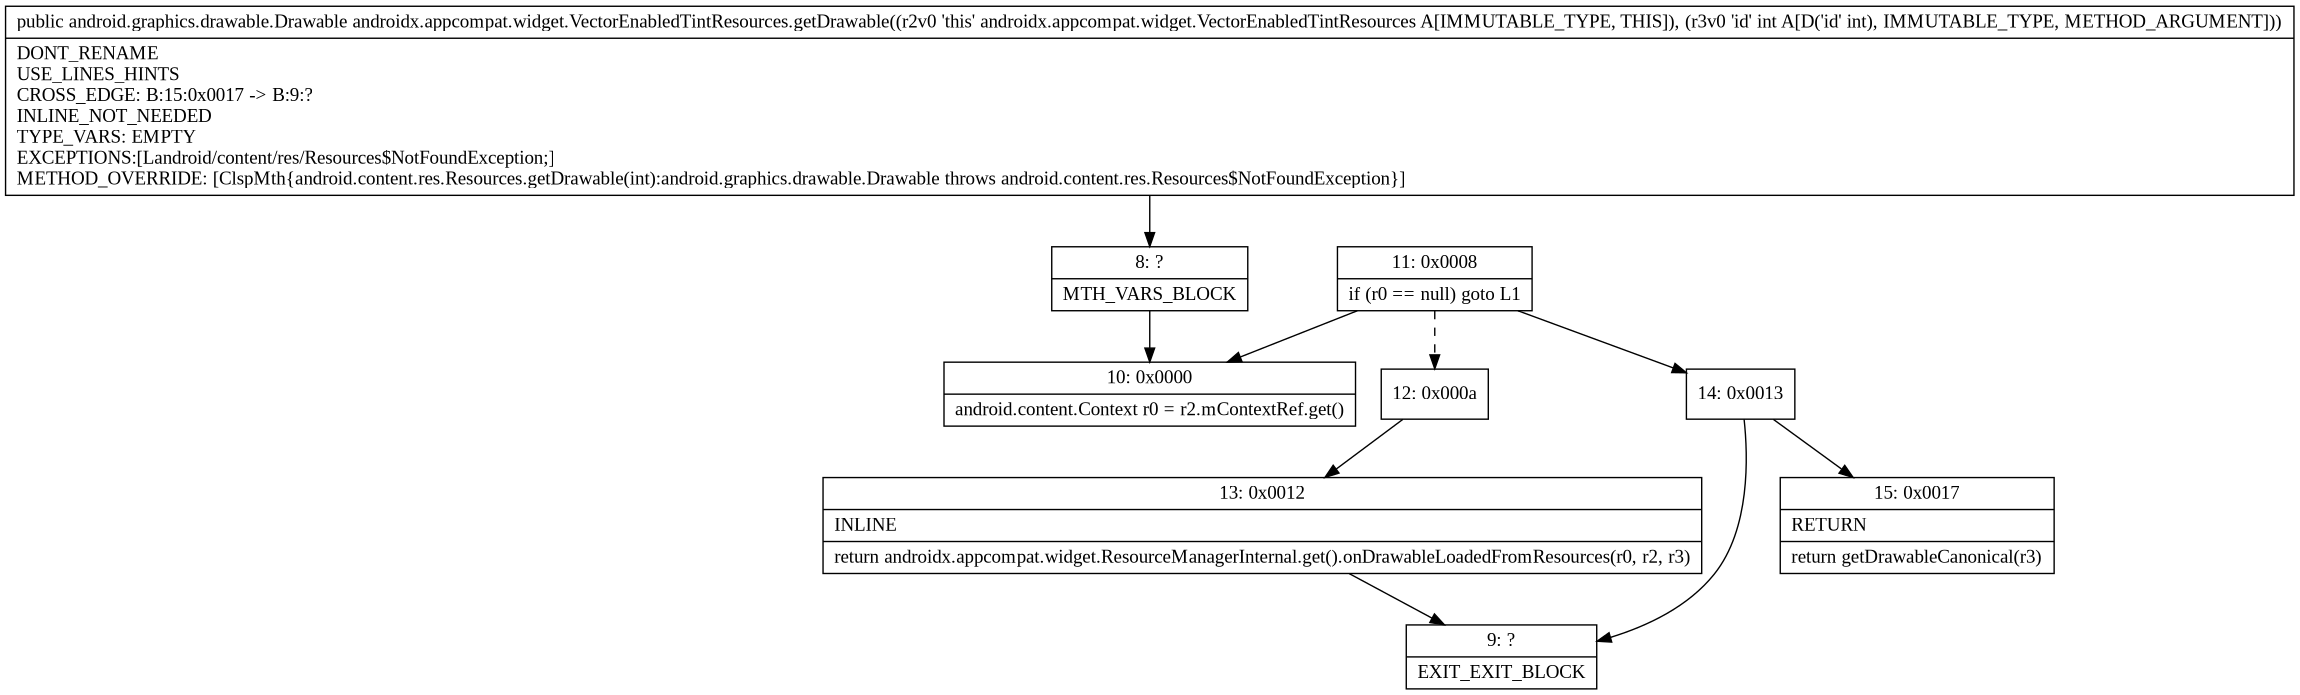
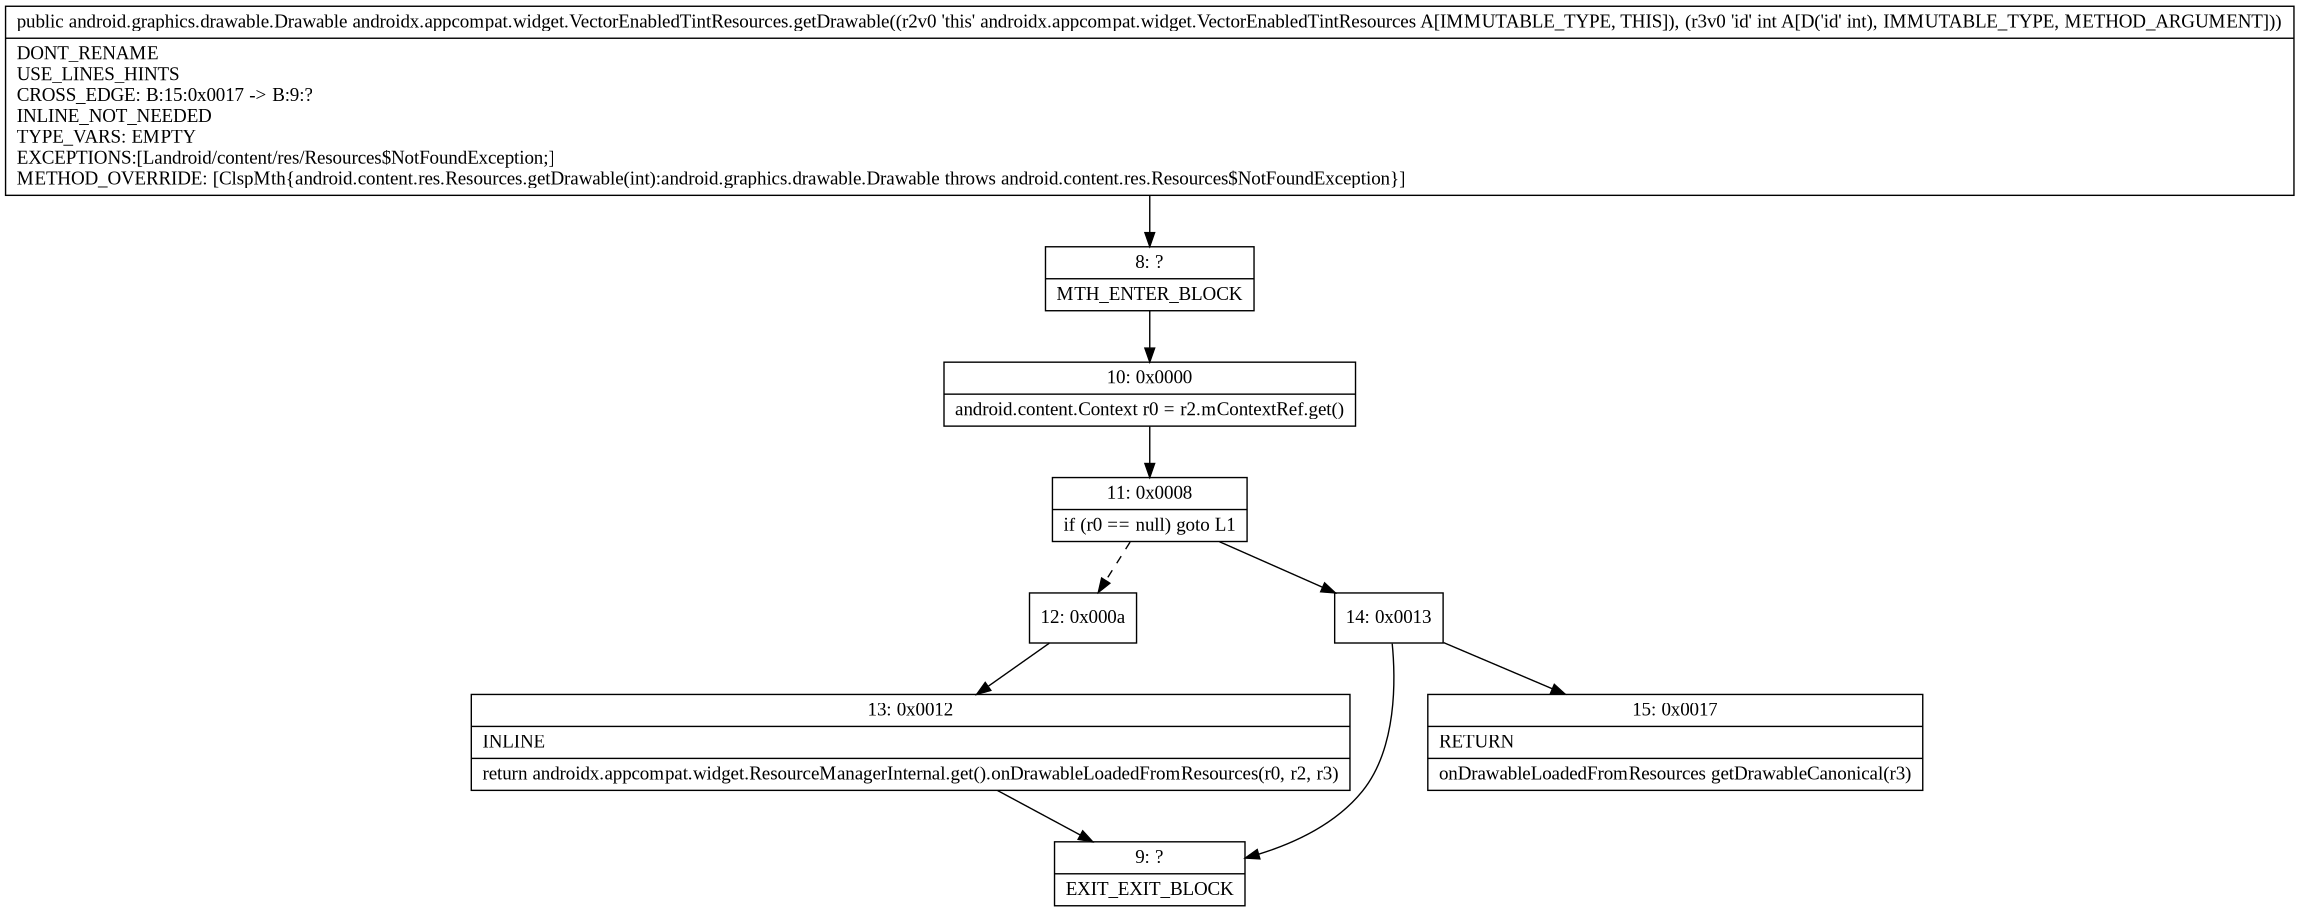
(1150, 294) -> (1150, 294)
(1299, 334) -> (1150, 445)
(1917, 557) -> (1675, 774)
